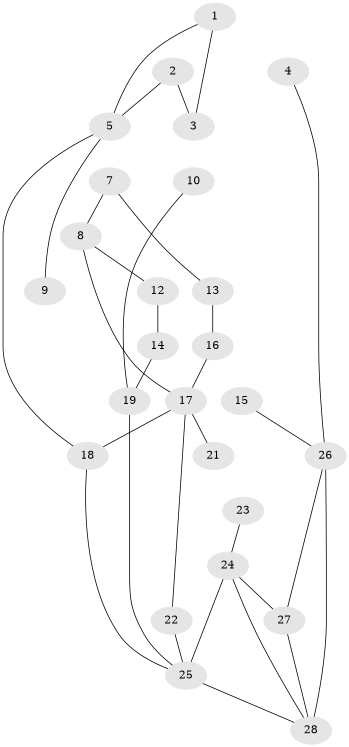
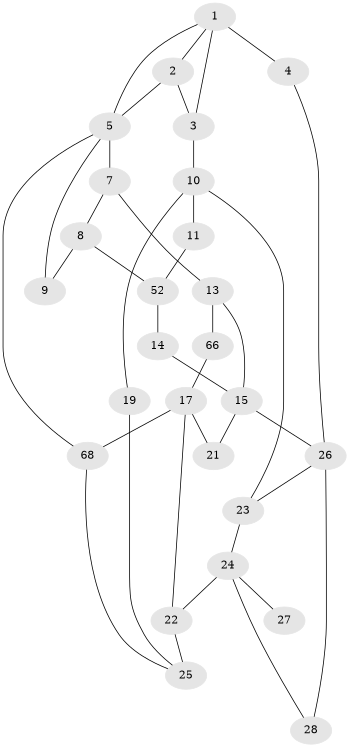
none -> (194, 44)
none -> (252, 44)
none -> (110, 154)
none -> (194, 154)
none -> (194, 236)
(158, 291) -> (158, 291)
(112, 331) -> (63, 264)
none -> (284, 333)
none -> (243, 343)
(213, 346) -> (213, 346)
(146, 369) -> (204, 376)
none -> (228, 429)
(88, 456) -> (88, 456)
(305, 538) -> (284, 483)
(207, 621) -> (200, 593)
(298, 676) -> none
(249, 703) -> none
